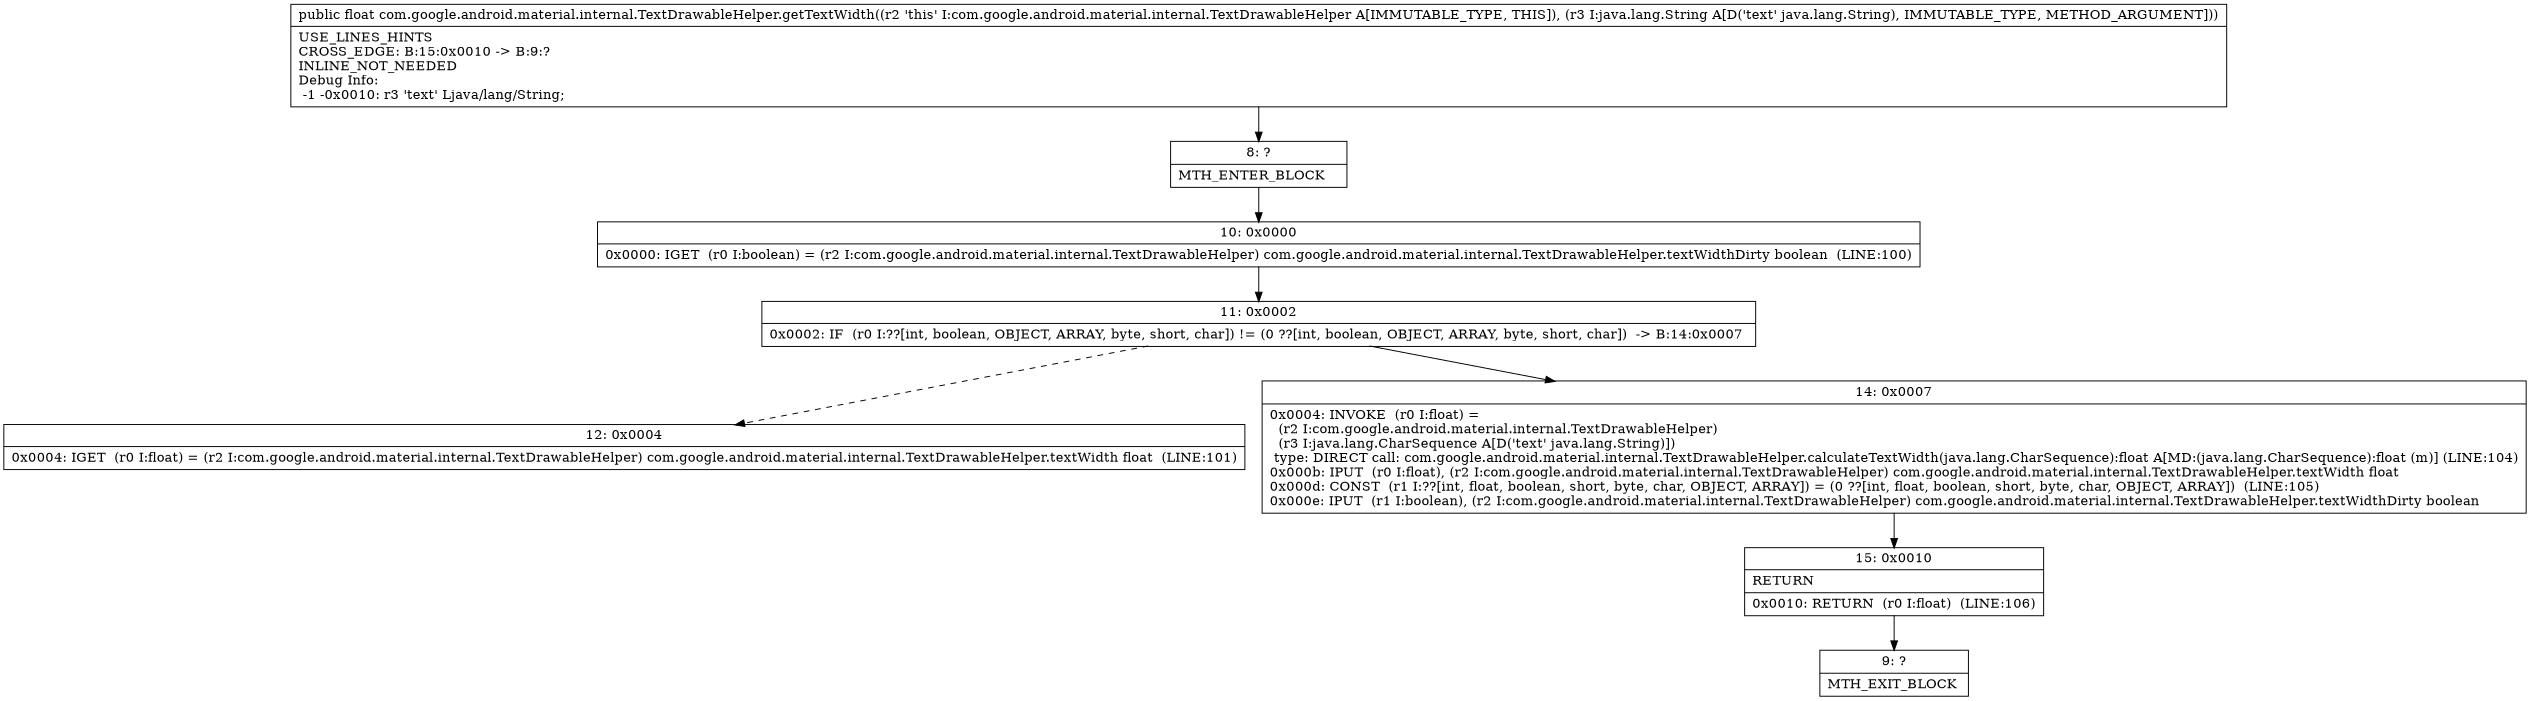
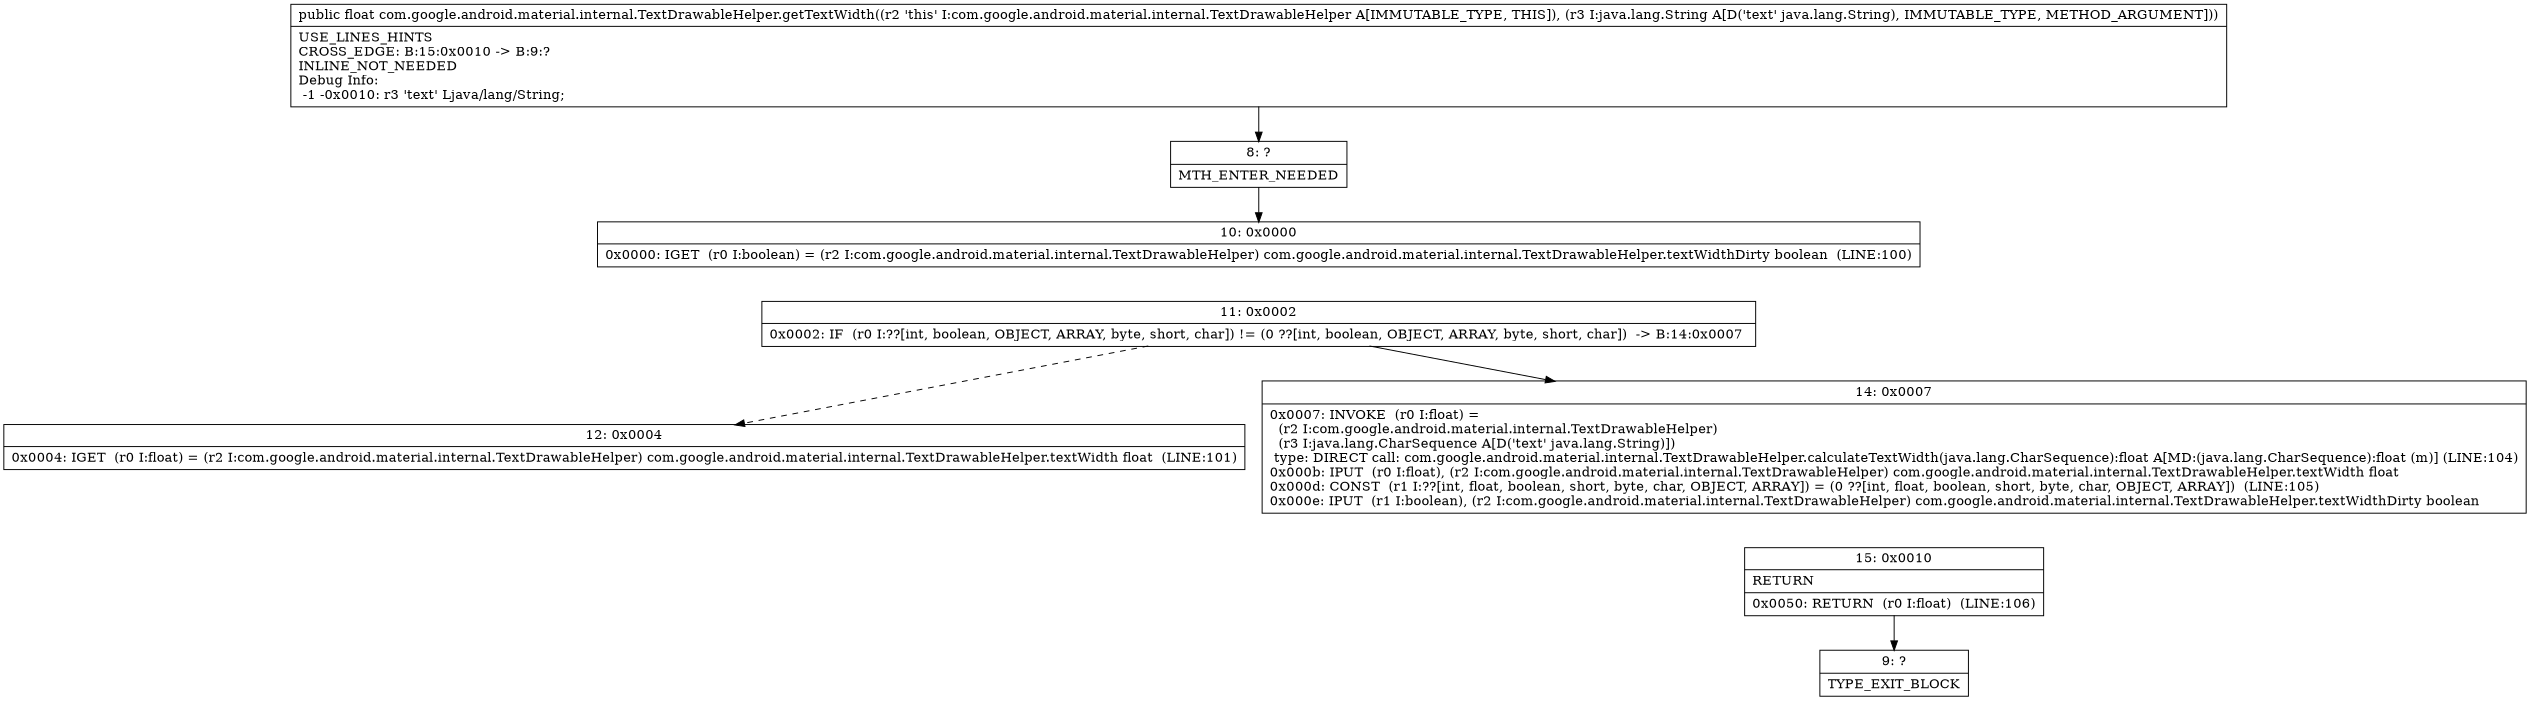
(1252, 175) -> (1259, 175)
(1259, 279) -> none
(1377, 415) -> (1377, 415)
(1894, 526) -> none
(1894, 604) -> (1894, 604)
(1893, 684) -> (1894, 684)
